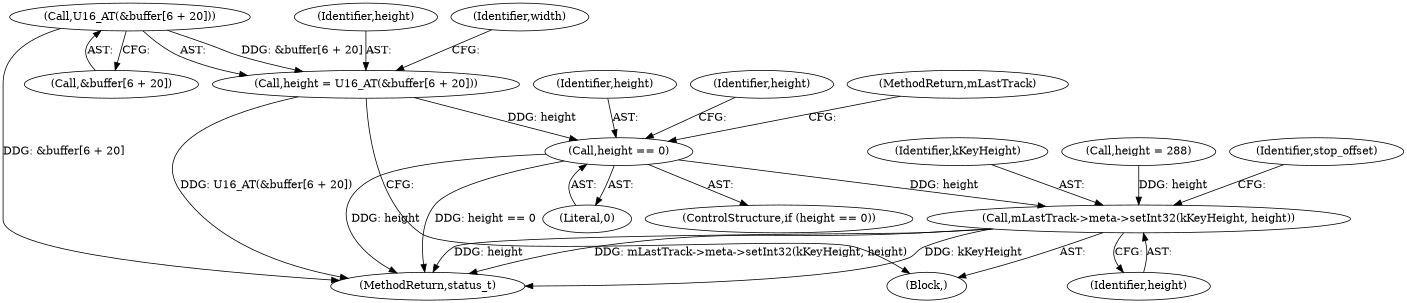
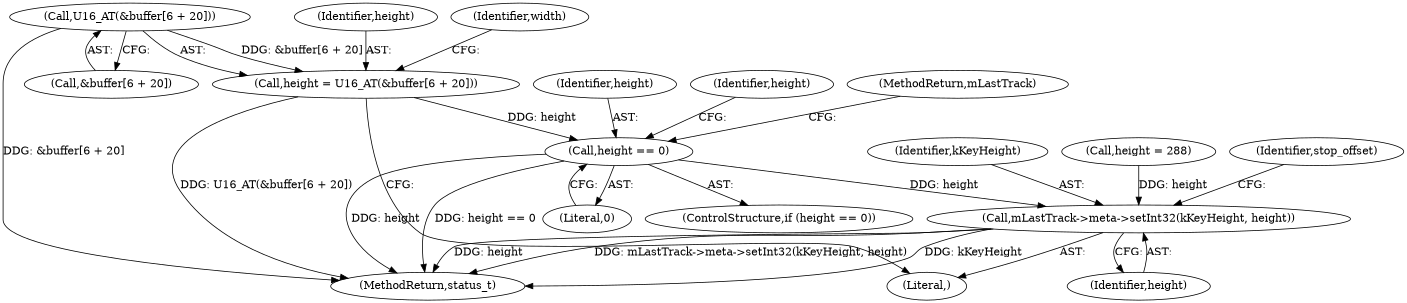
(586, 185) -> (586, 185)
(927, 286) -> (927, 286)
